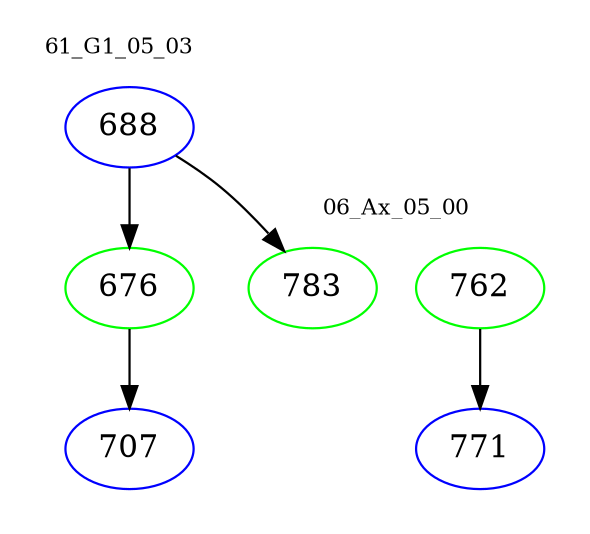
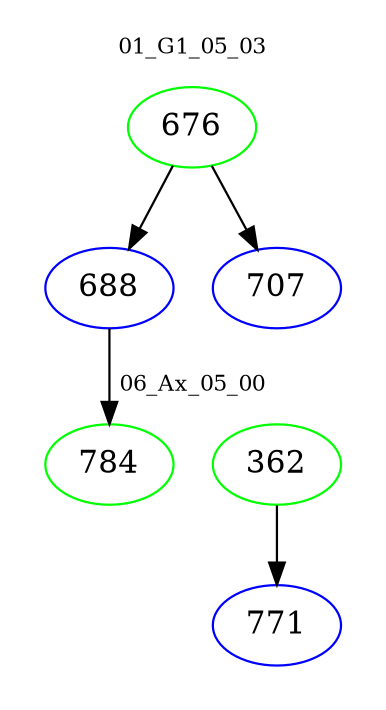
(119, 48) -> (193, 48)
(130, 197) -> (156, 197)
(313, 288) -> (109, 465)
(480, 288) -> (277, 465)
